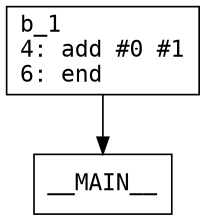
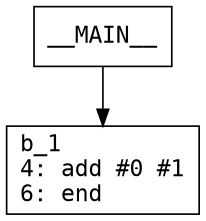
(103, 116) -> (103, 88)
